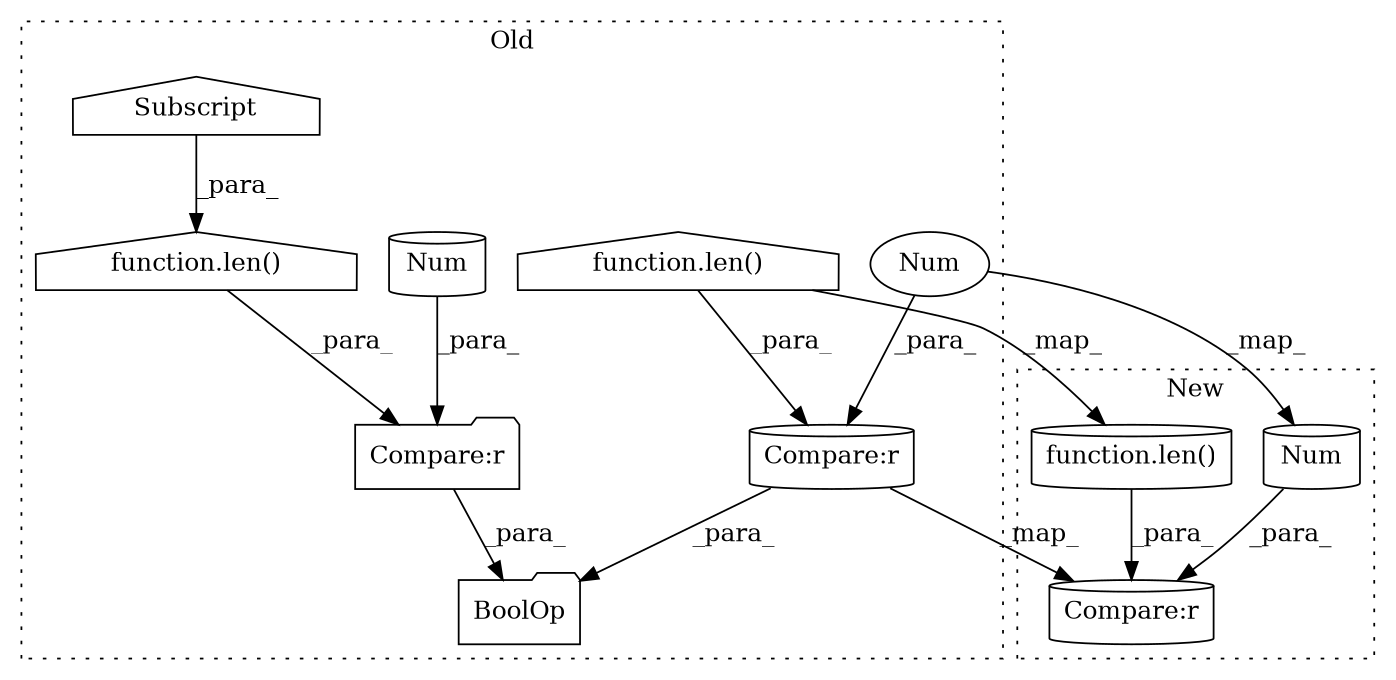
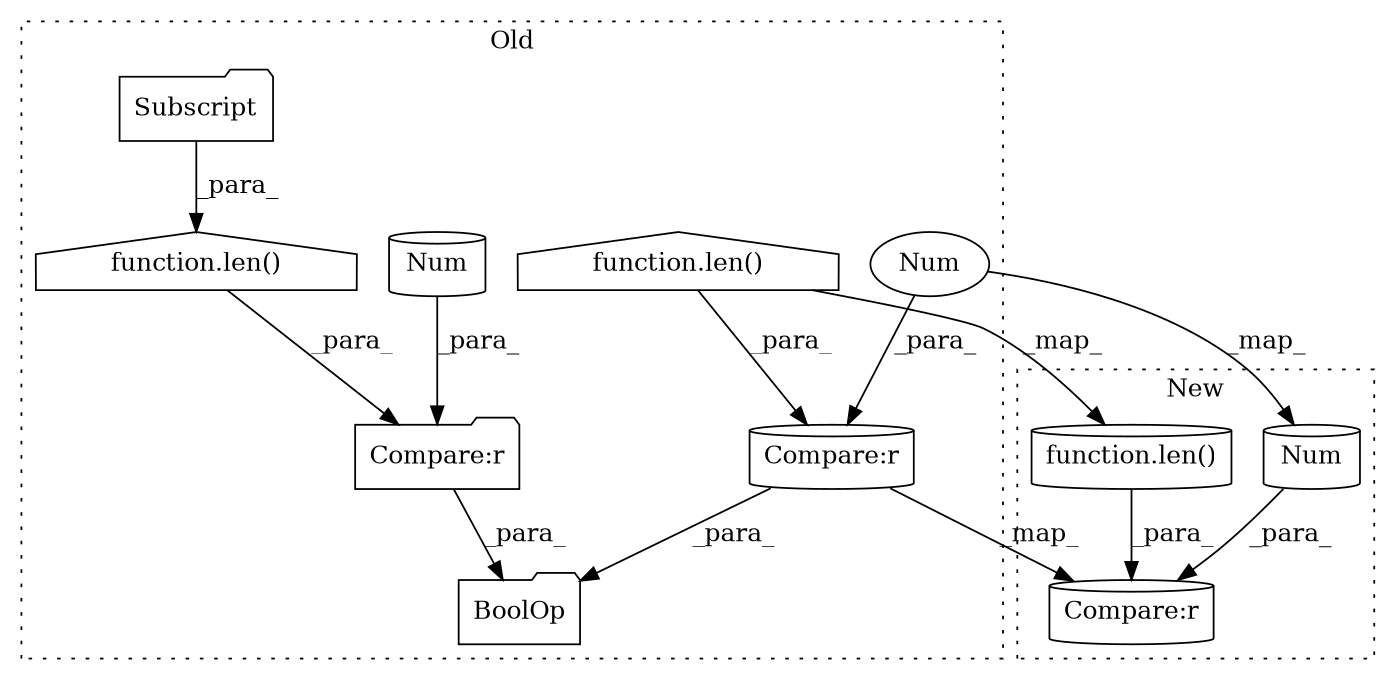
(196, 109) -> (196, 109)
